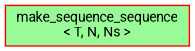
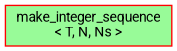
(97, 26) -> (89, 26)
